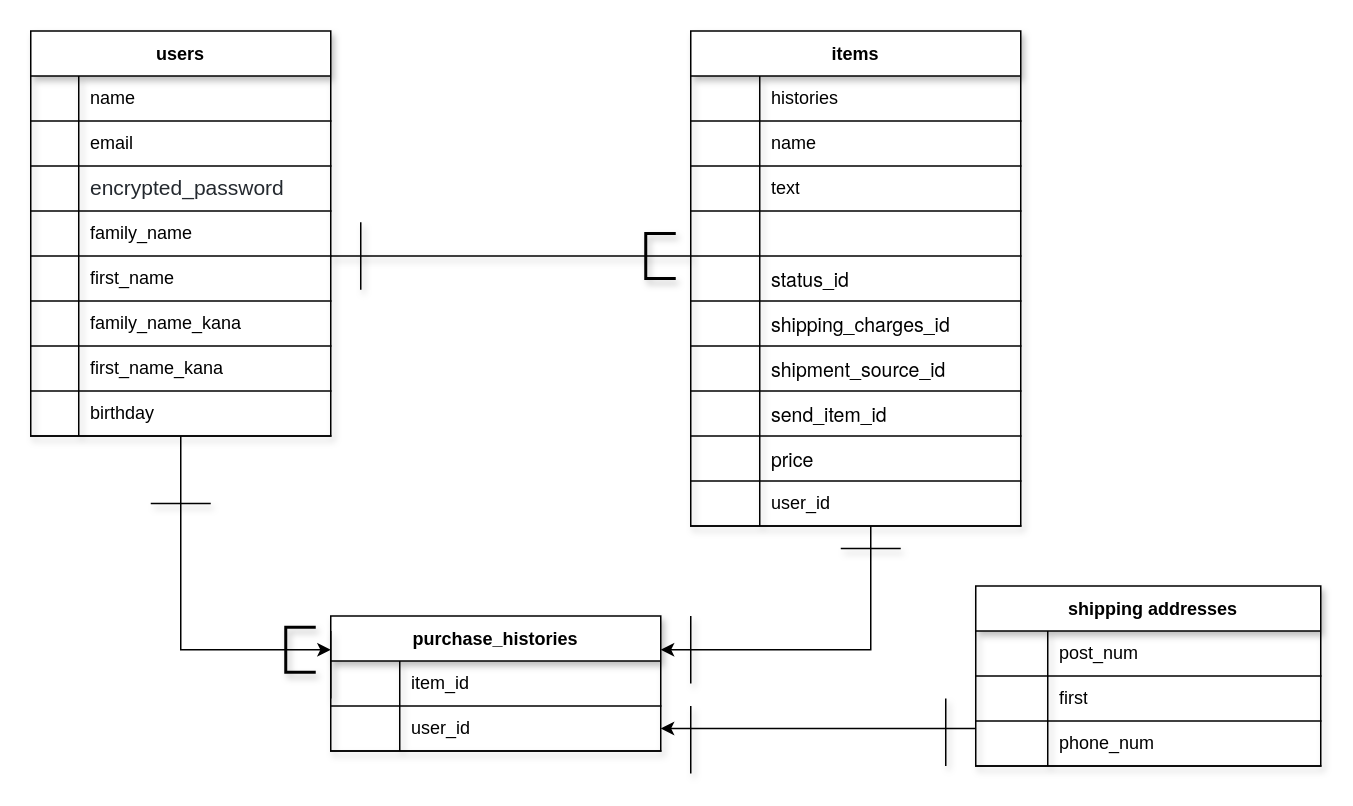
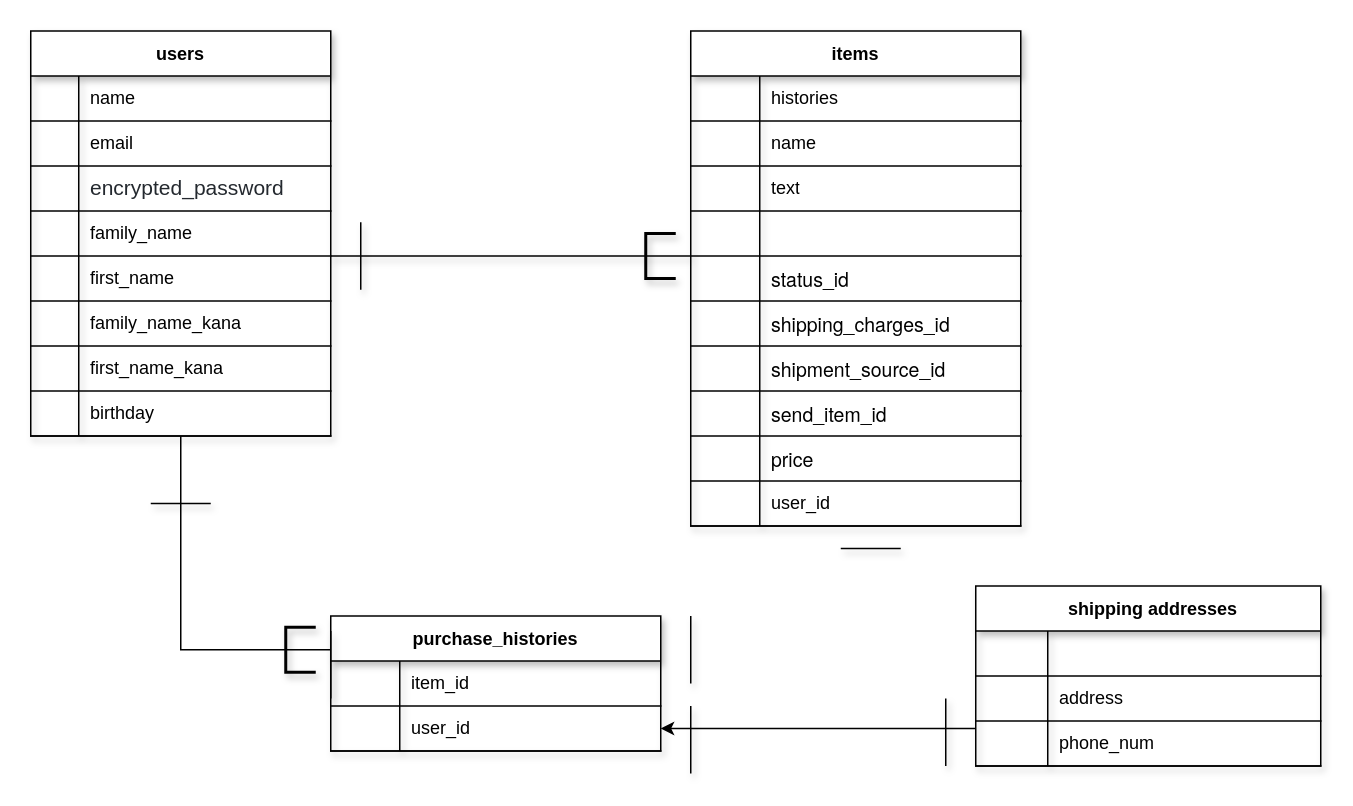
(319, 650) -> (323, 650)
(859, 650) -> none
(1184, 653) -> none
(1083, 698) -> (1095, 698)
